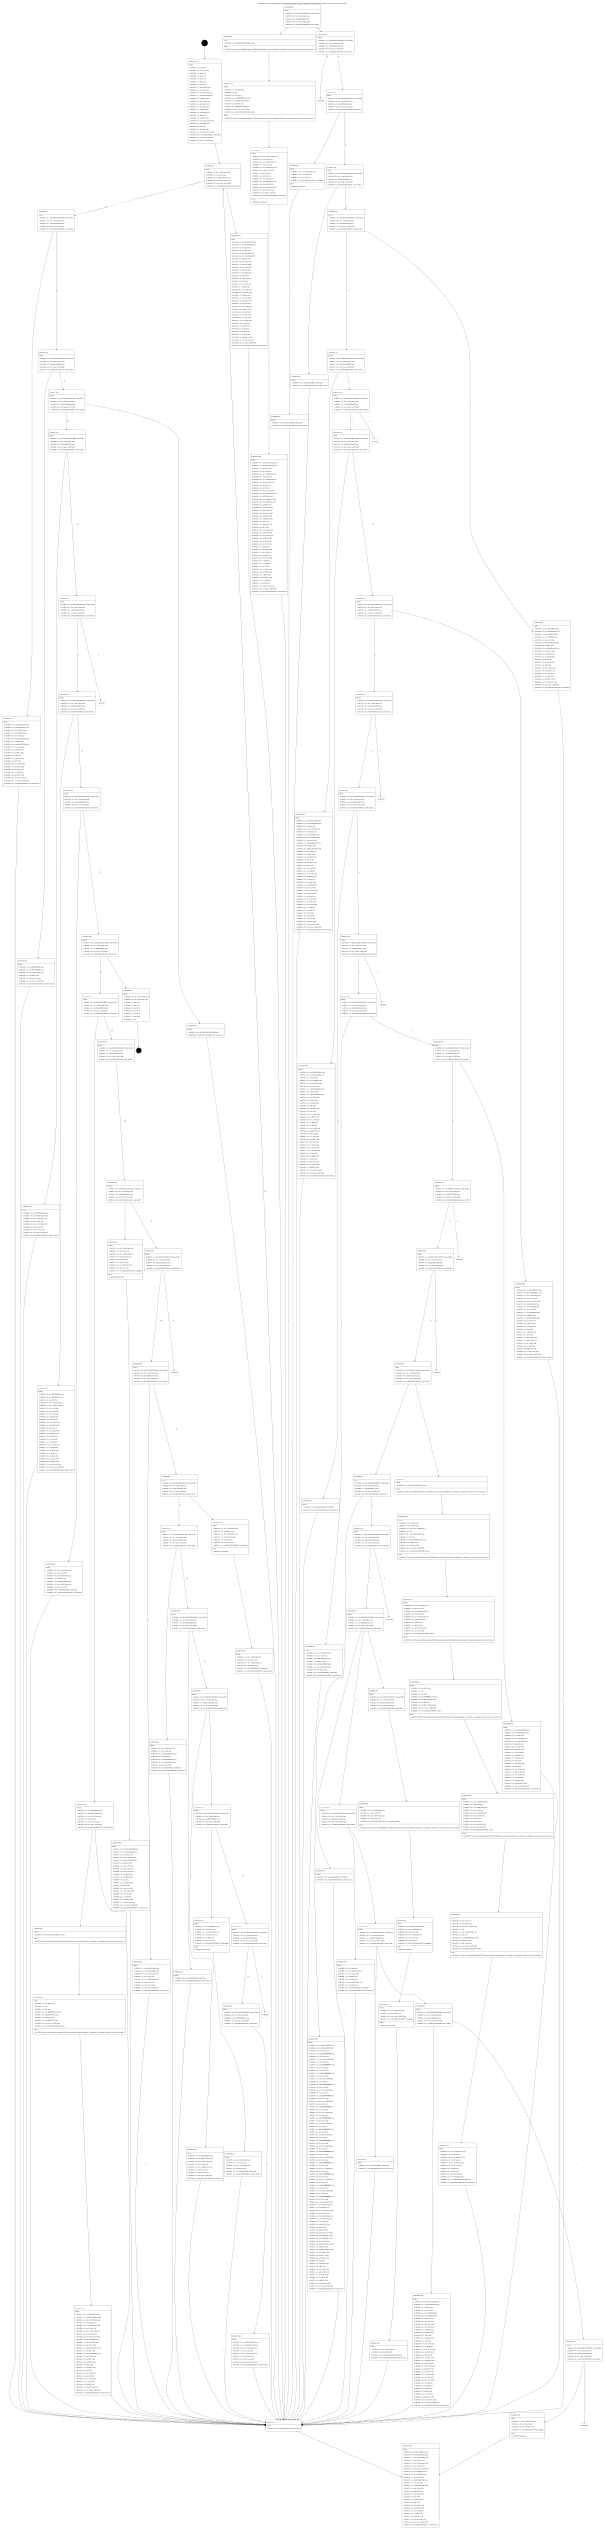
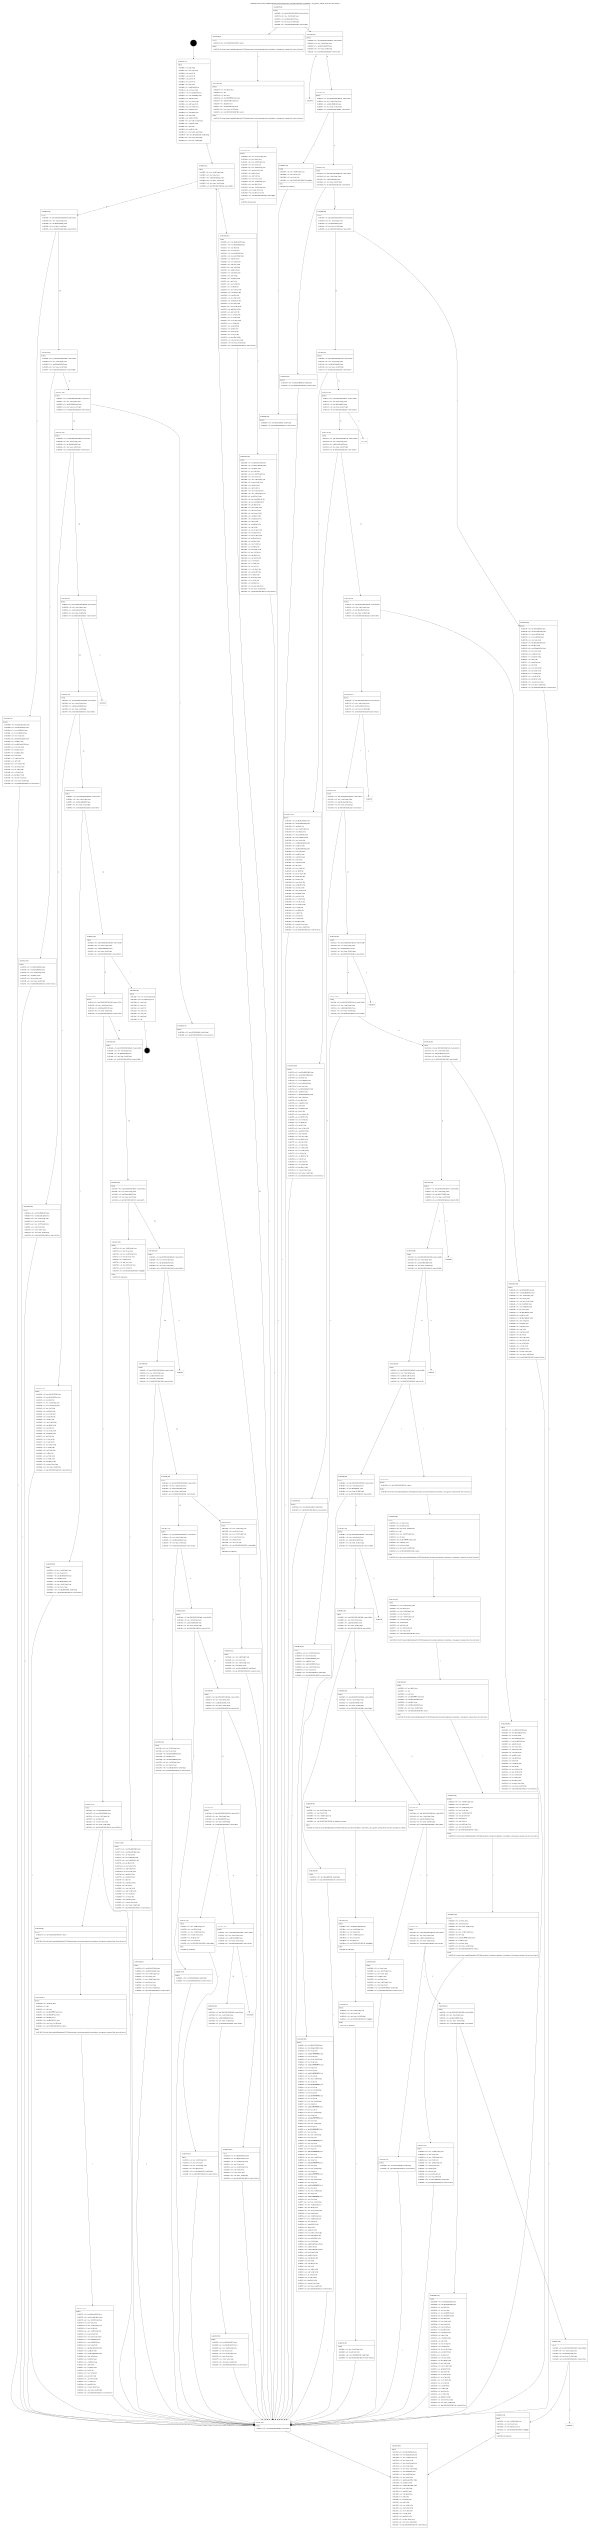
(352, 1717) -> (391, 1757)
